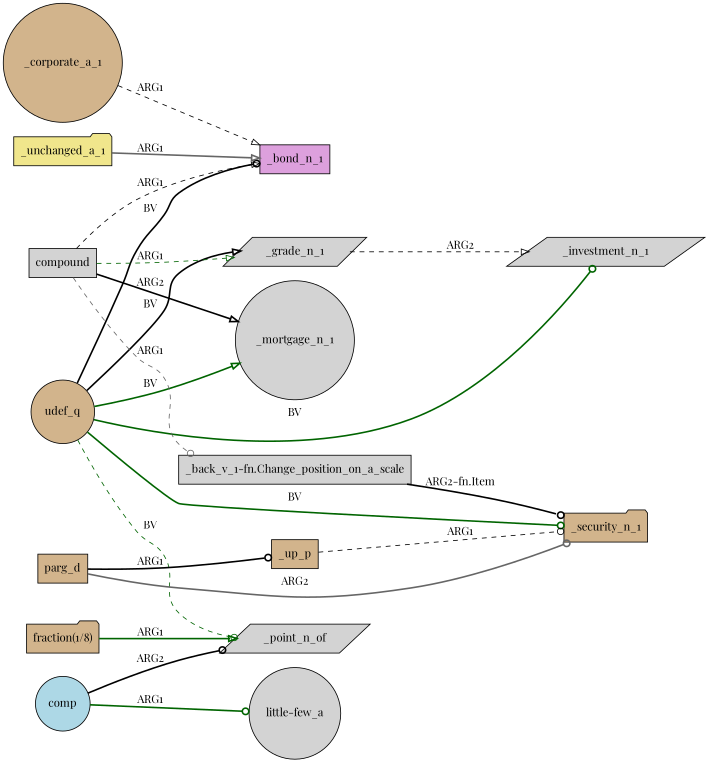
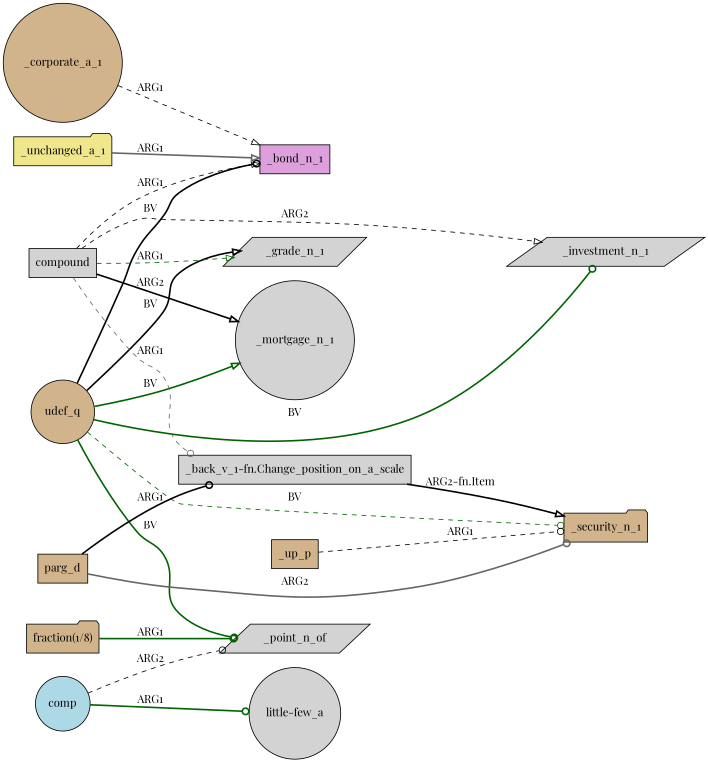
(435, 252) -> (305, 222)
(482, 497) -> (482, 497)
(310, 512) -> (310, 512)
(155, 546) -> (155, 546)
(176, 567) -> (141, 514)
(165, 639) -> (165, 639)
(152, 669) -> (152, 669)
